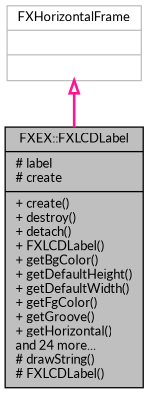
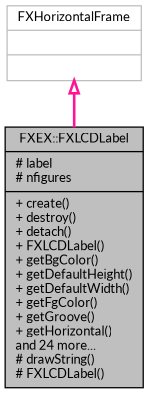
(39, 178) -> (44, 178)
